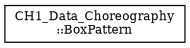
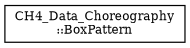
(95, 24) -> (95, 24)
